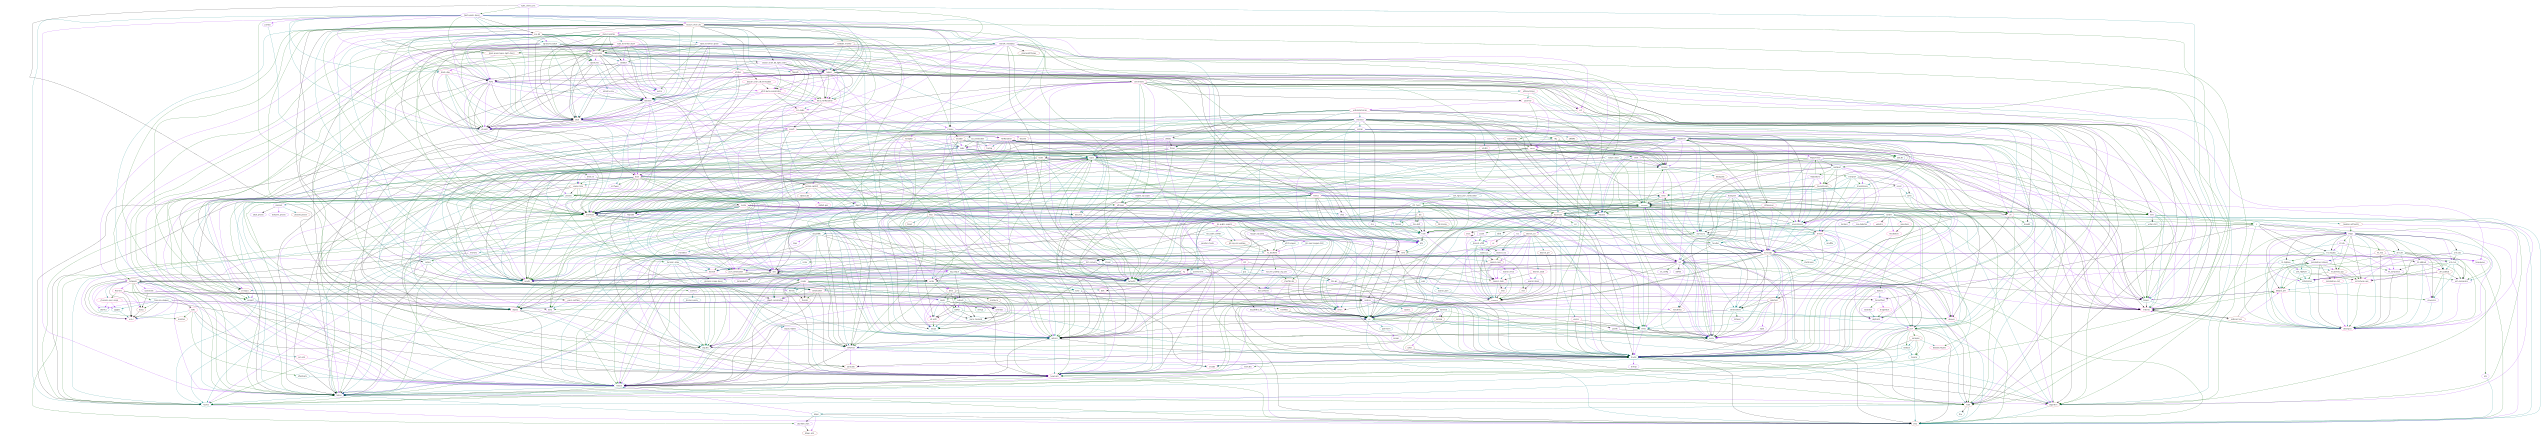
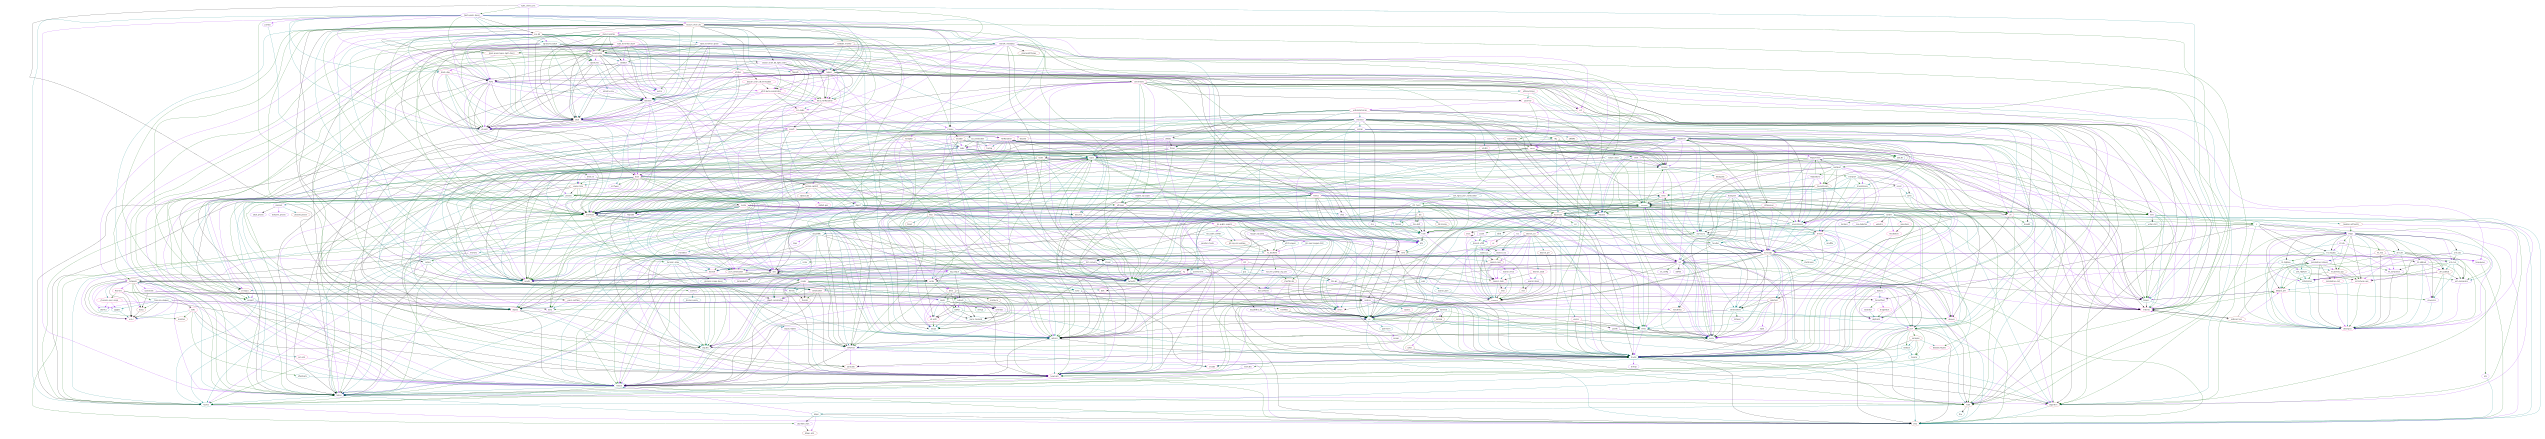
(1825, 162) -> (1828, 163)
